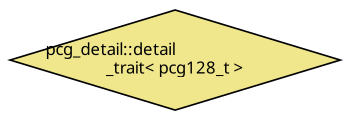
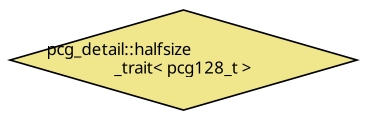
(175, 60) -> (183, 60)
